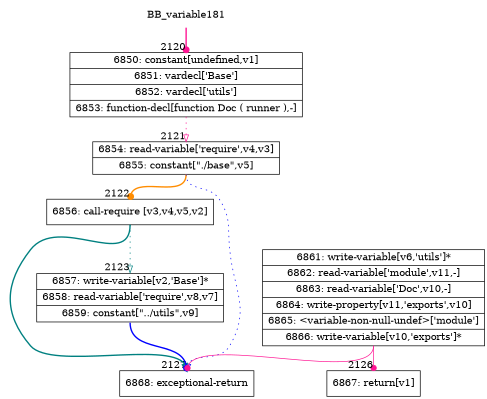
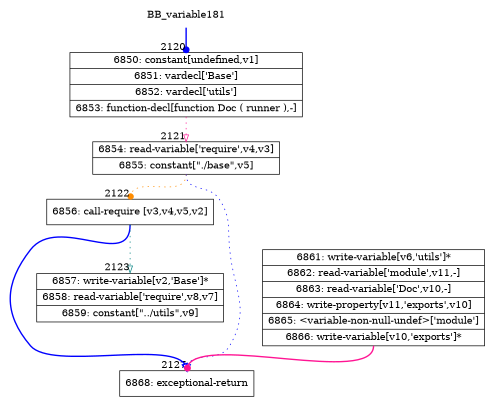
(186, 37) -> (186, 37)
(161, 187) -> (161, 187)
(14, 319) -> (14, 319)
(156, 346) -> none
(283, 359) -> (283, 359)
(374, 384) -> none
